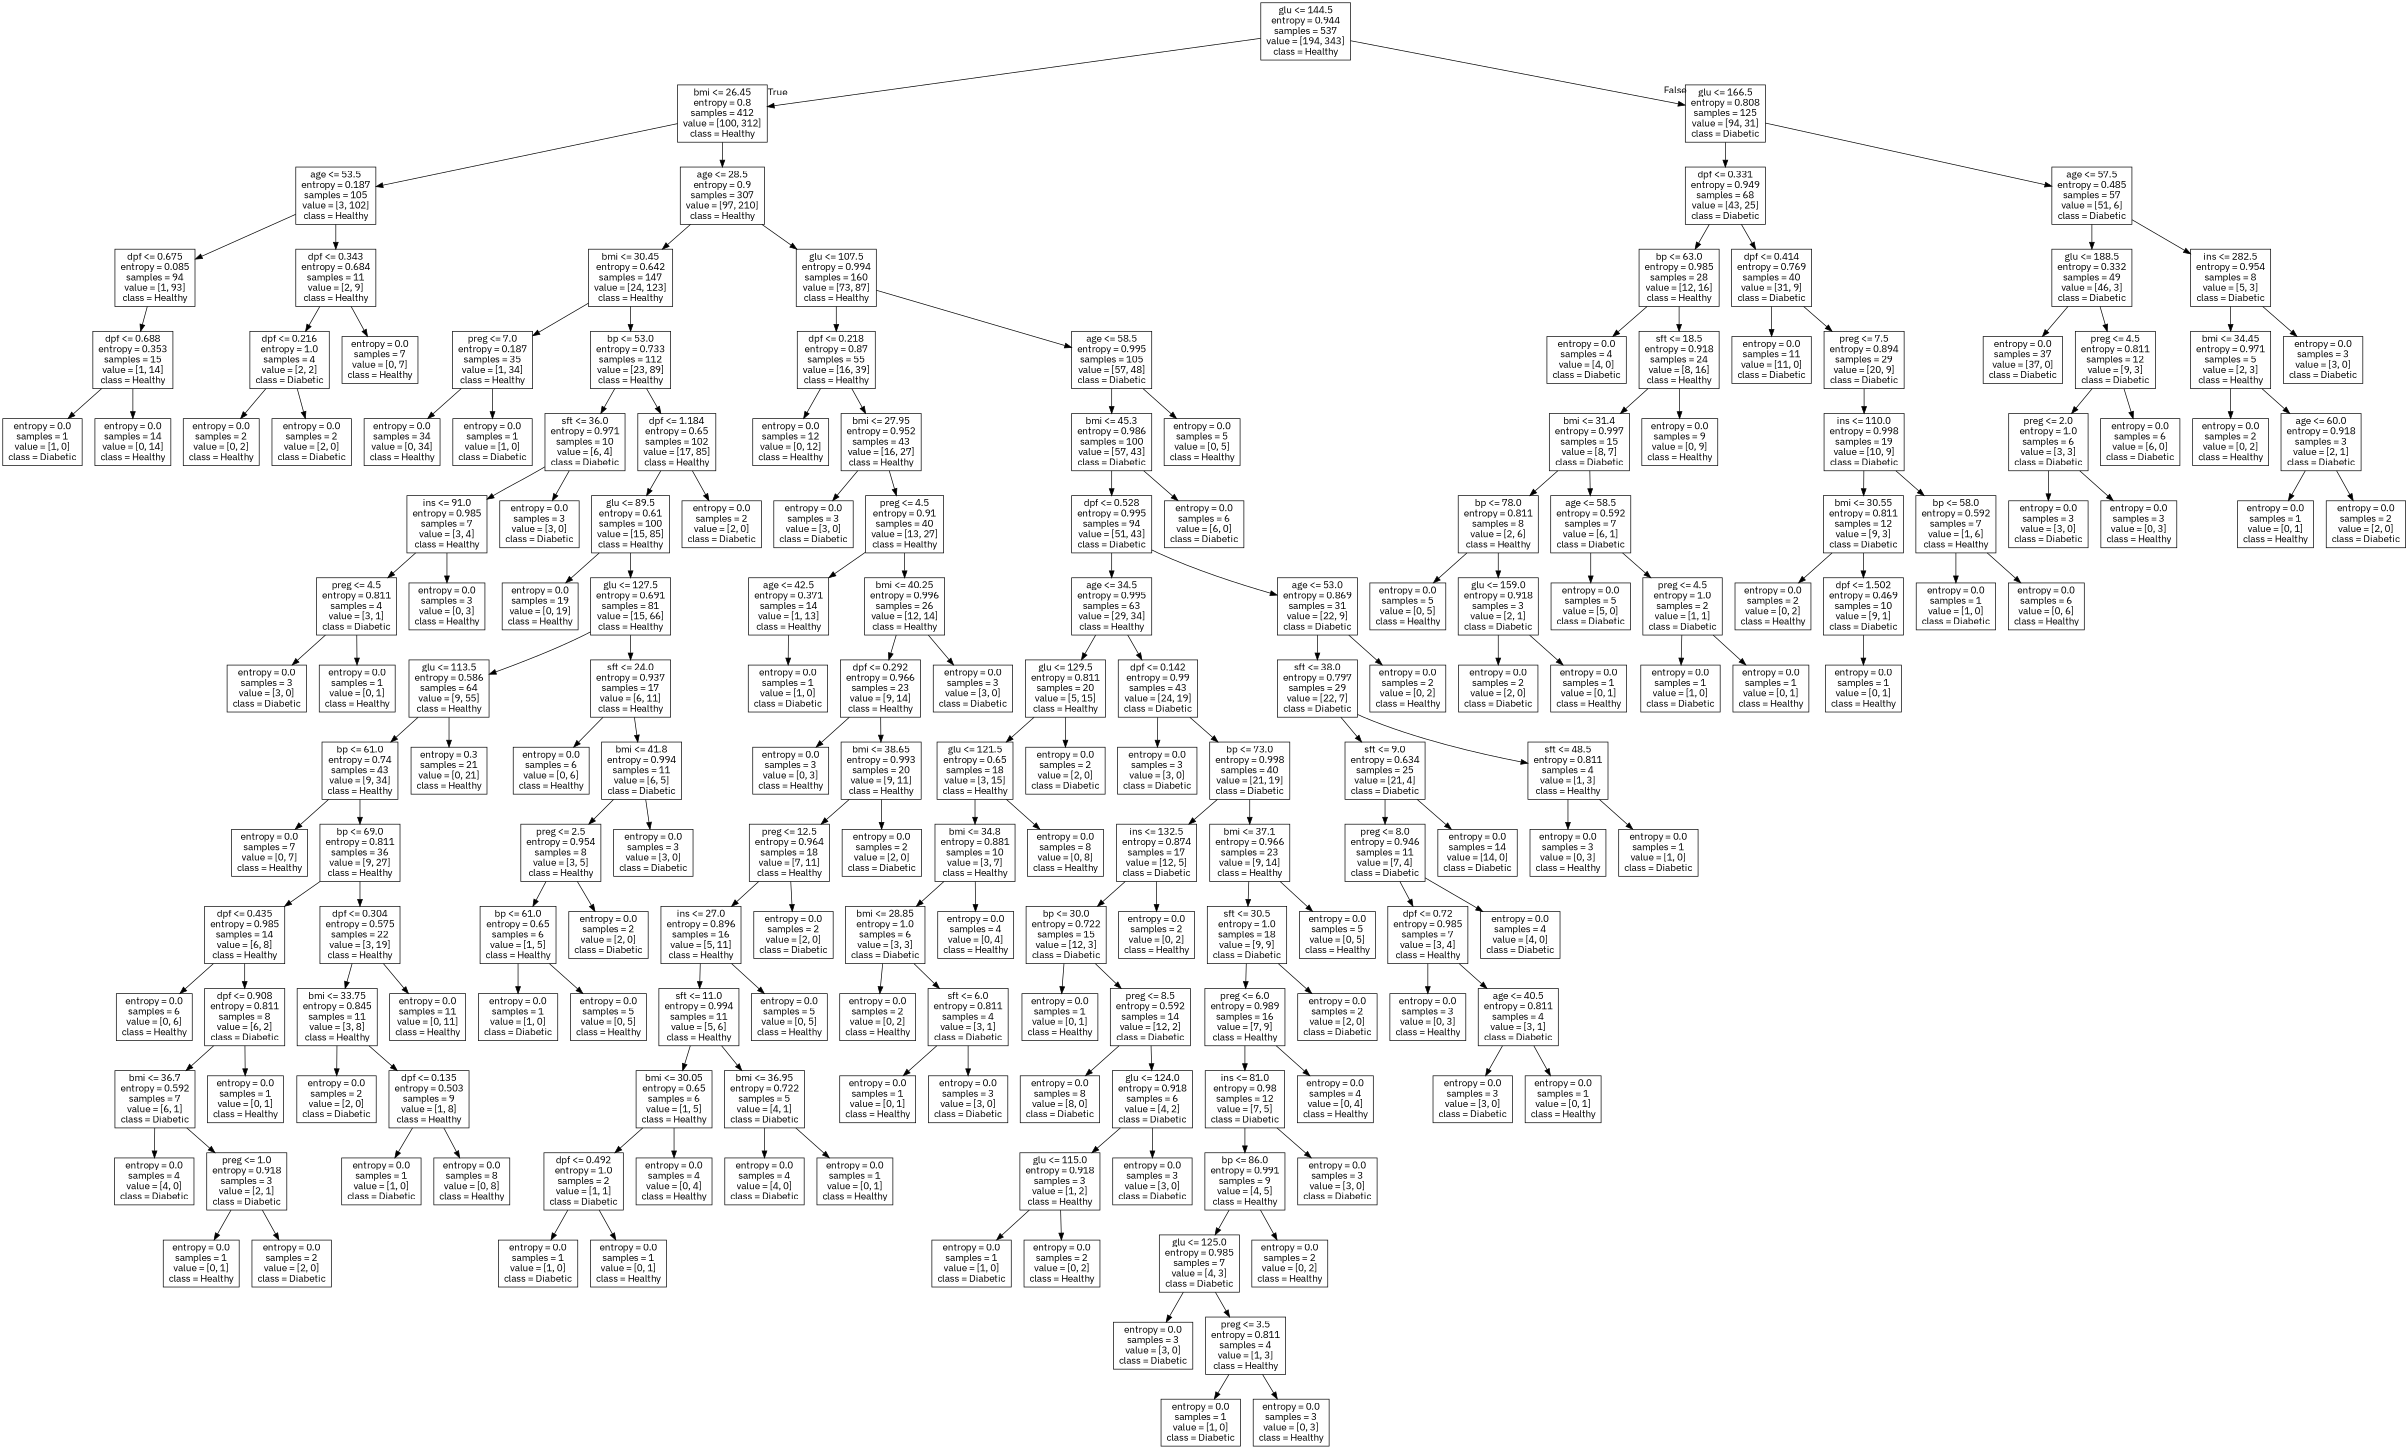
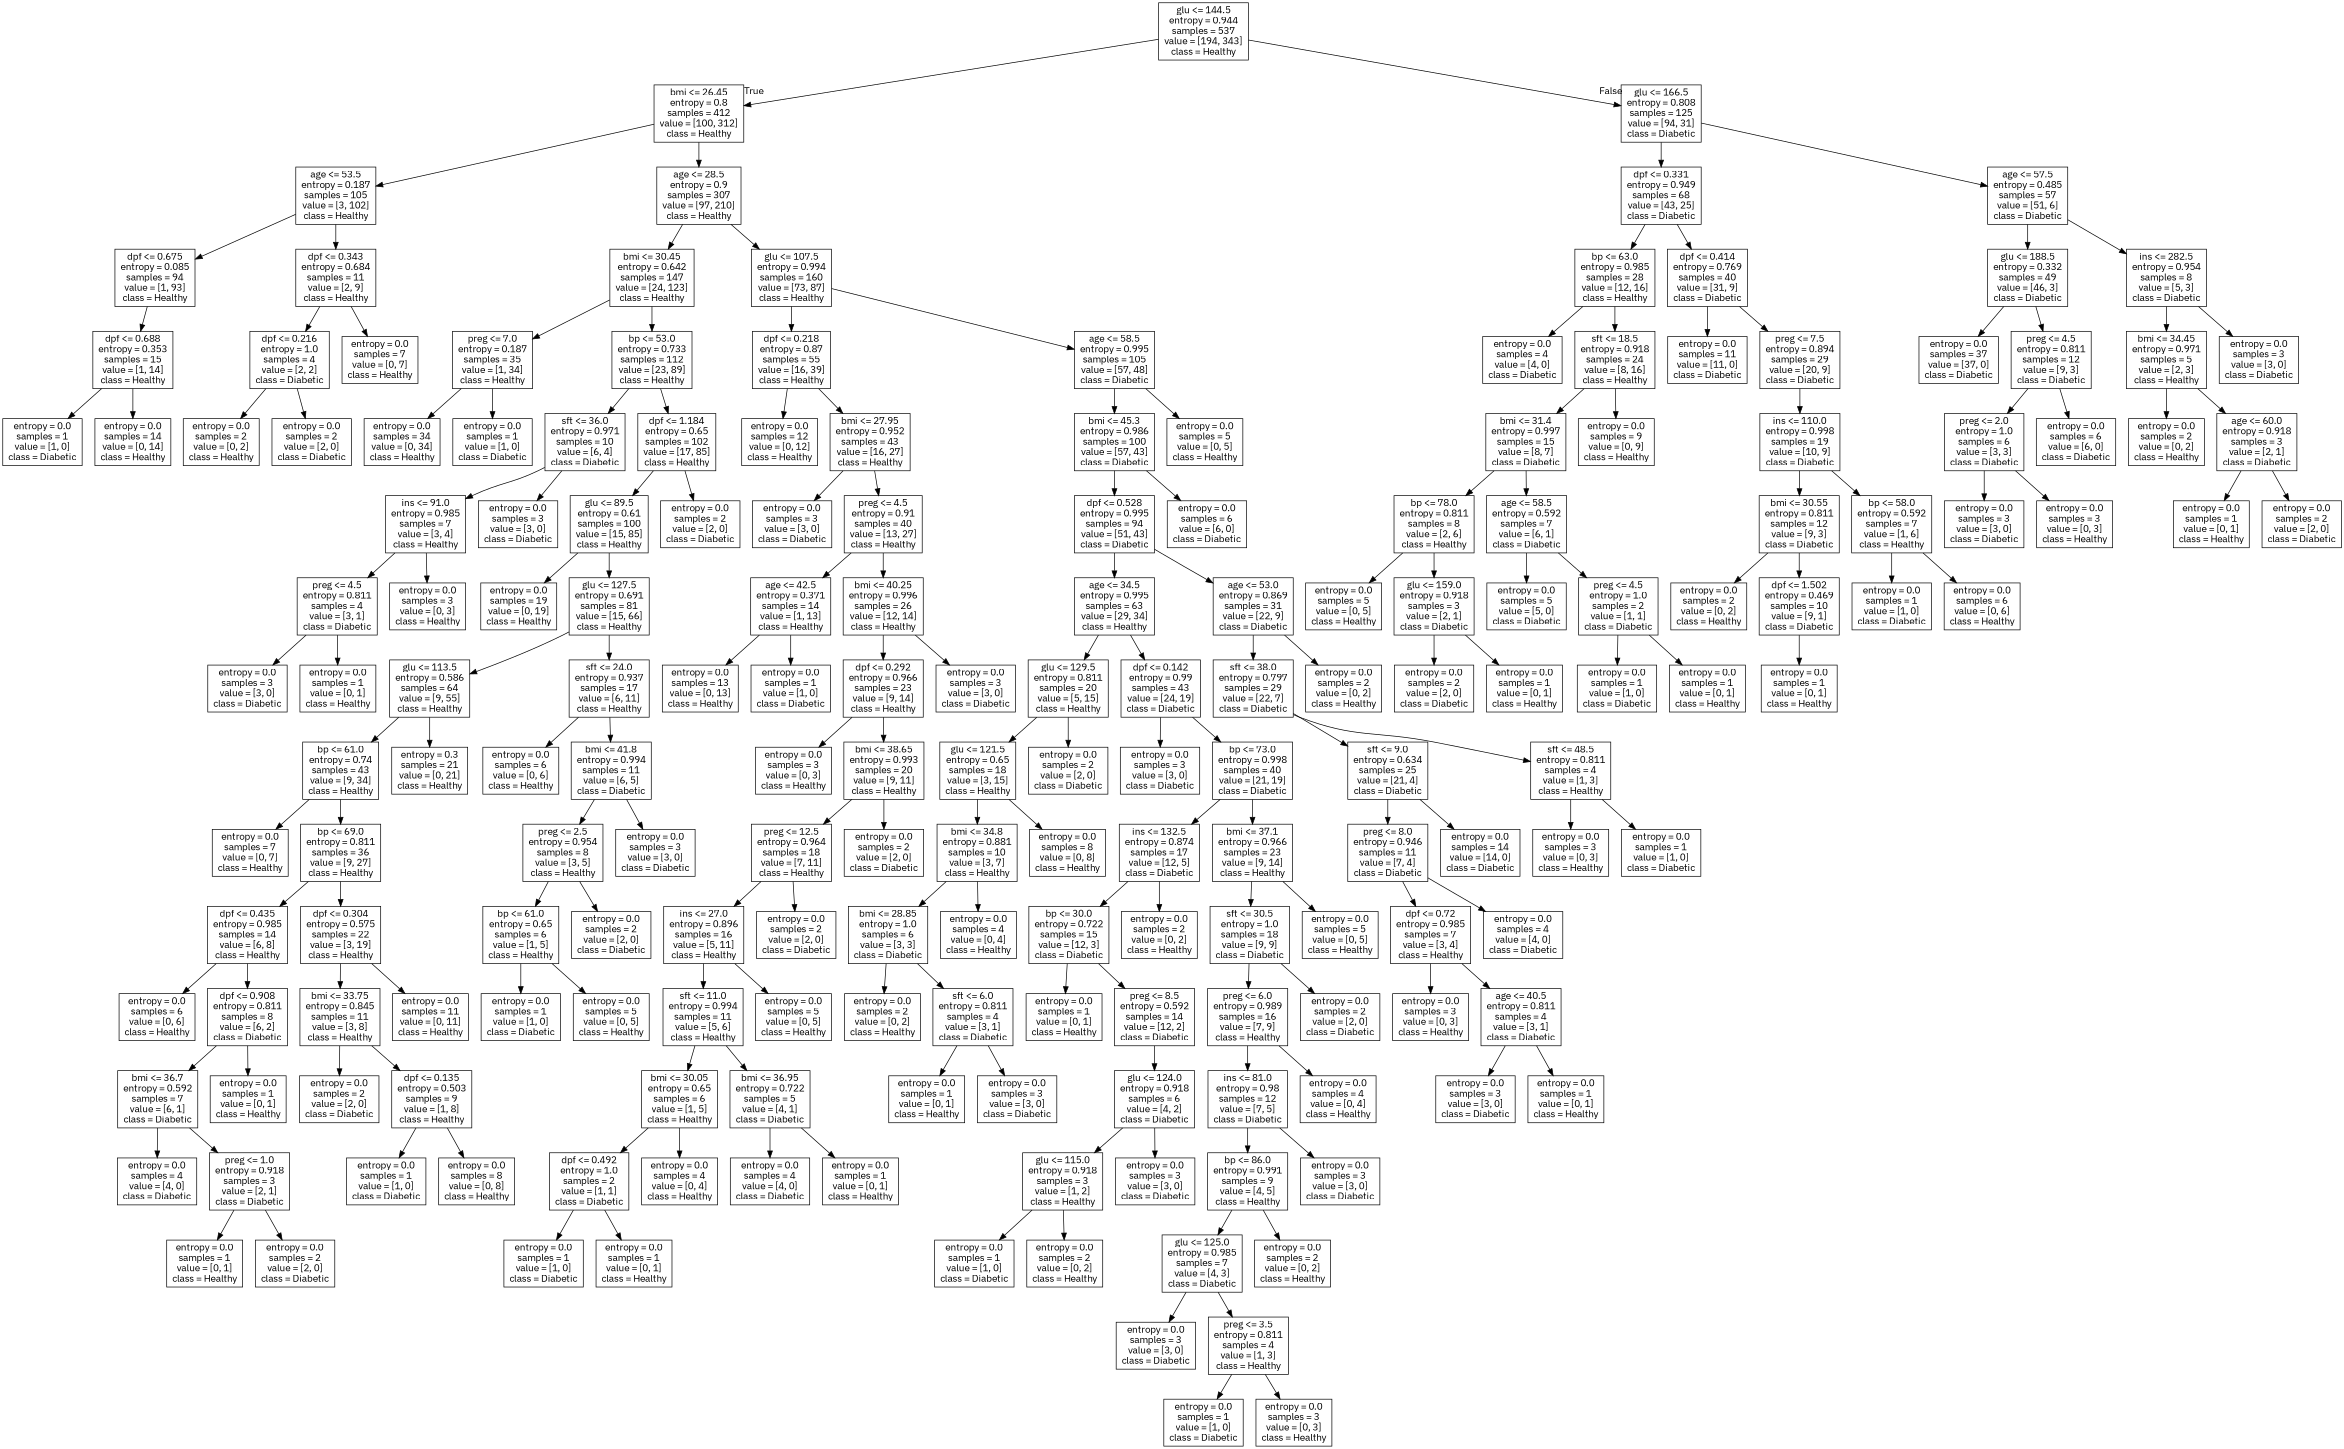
none -> (700, 689)
(1060, 1099) -> none
